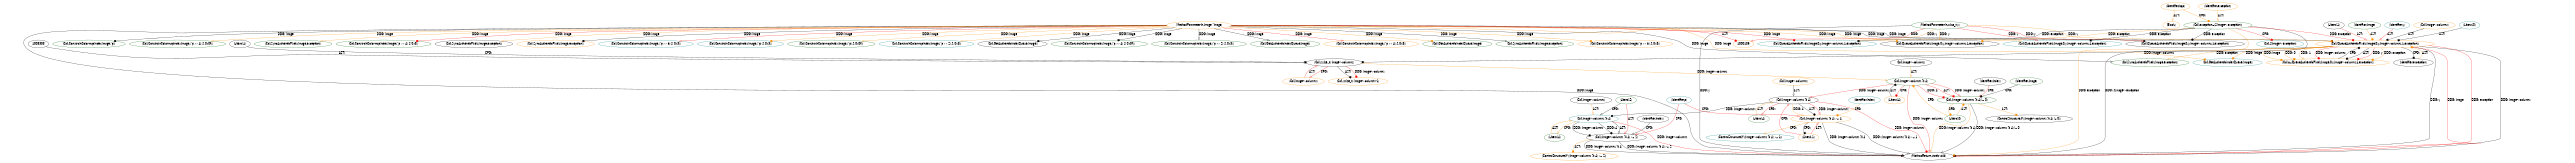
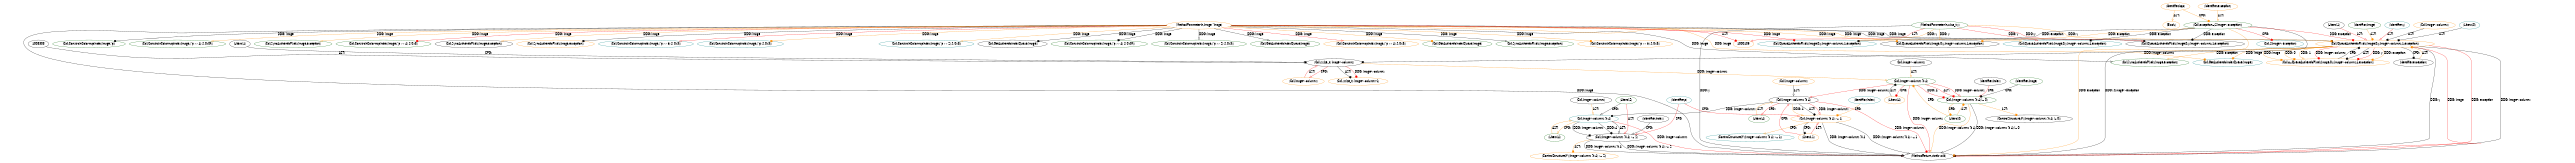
(1915, 35) -> (1915, 35)
(831, 44) -> none
